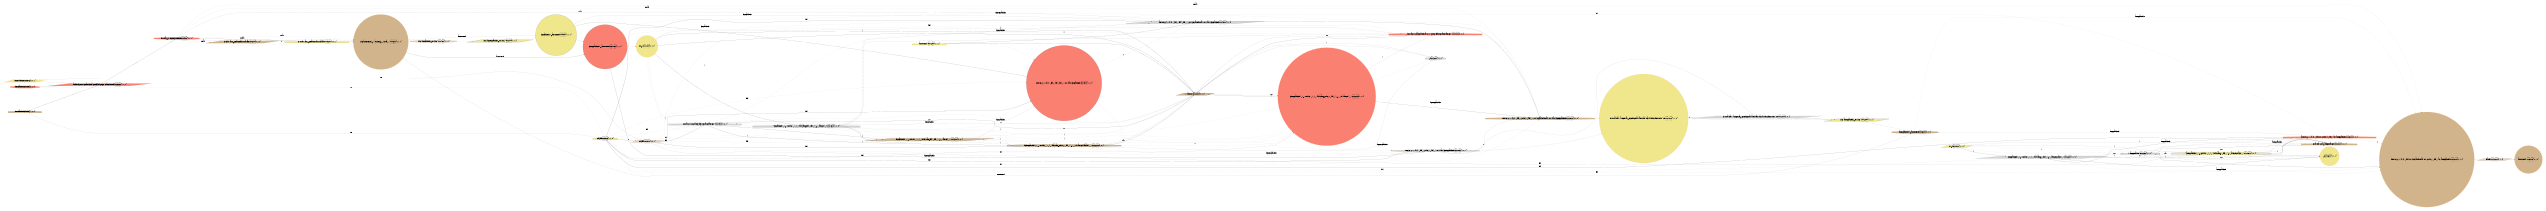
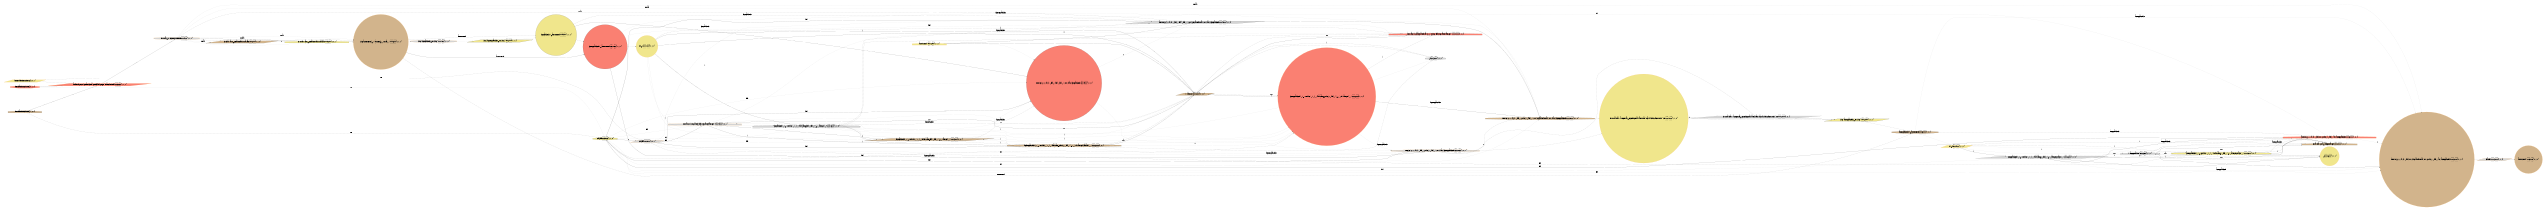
(177, 38) -> (177, 38)
